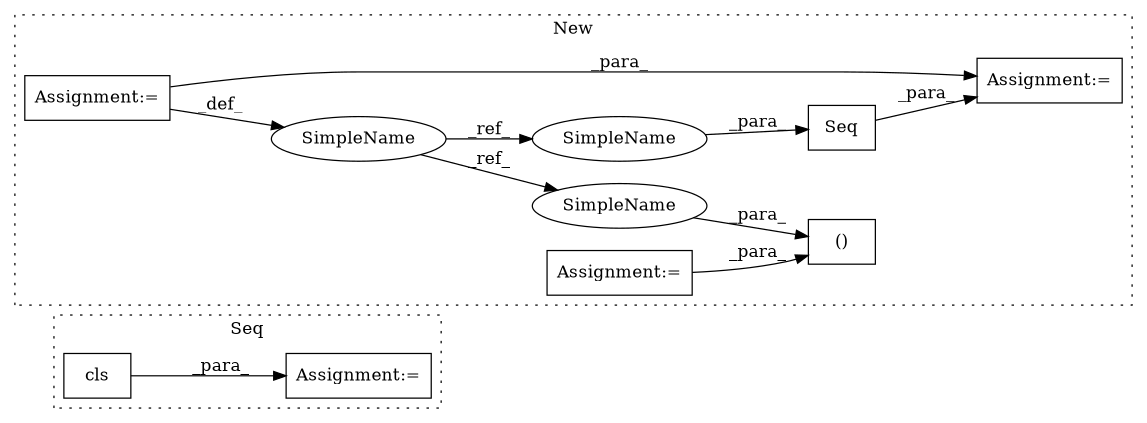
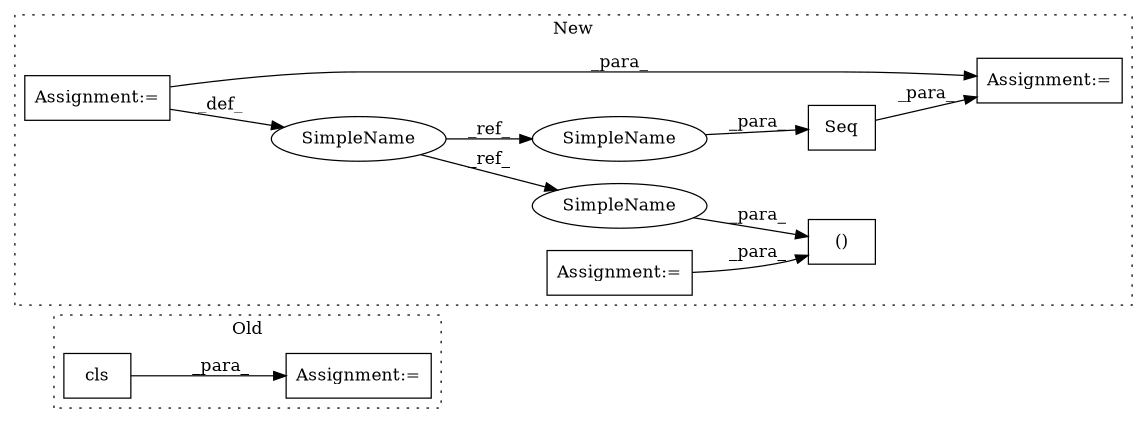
(248, 329) -> (248, 329)
